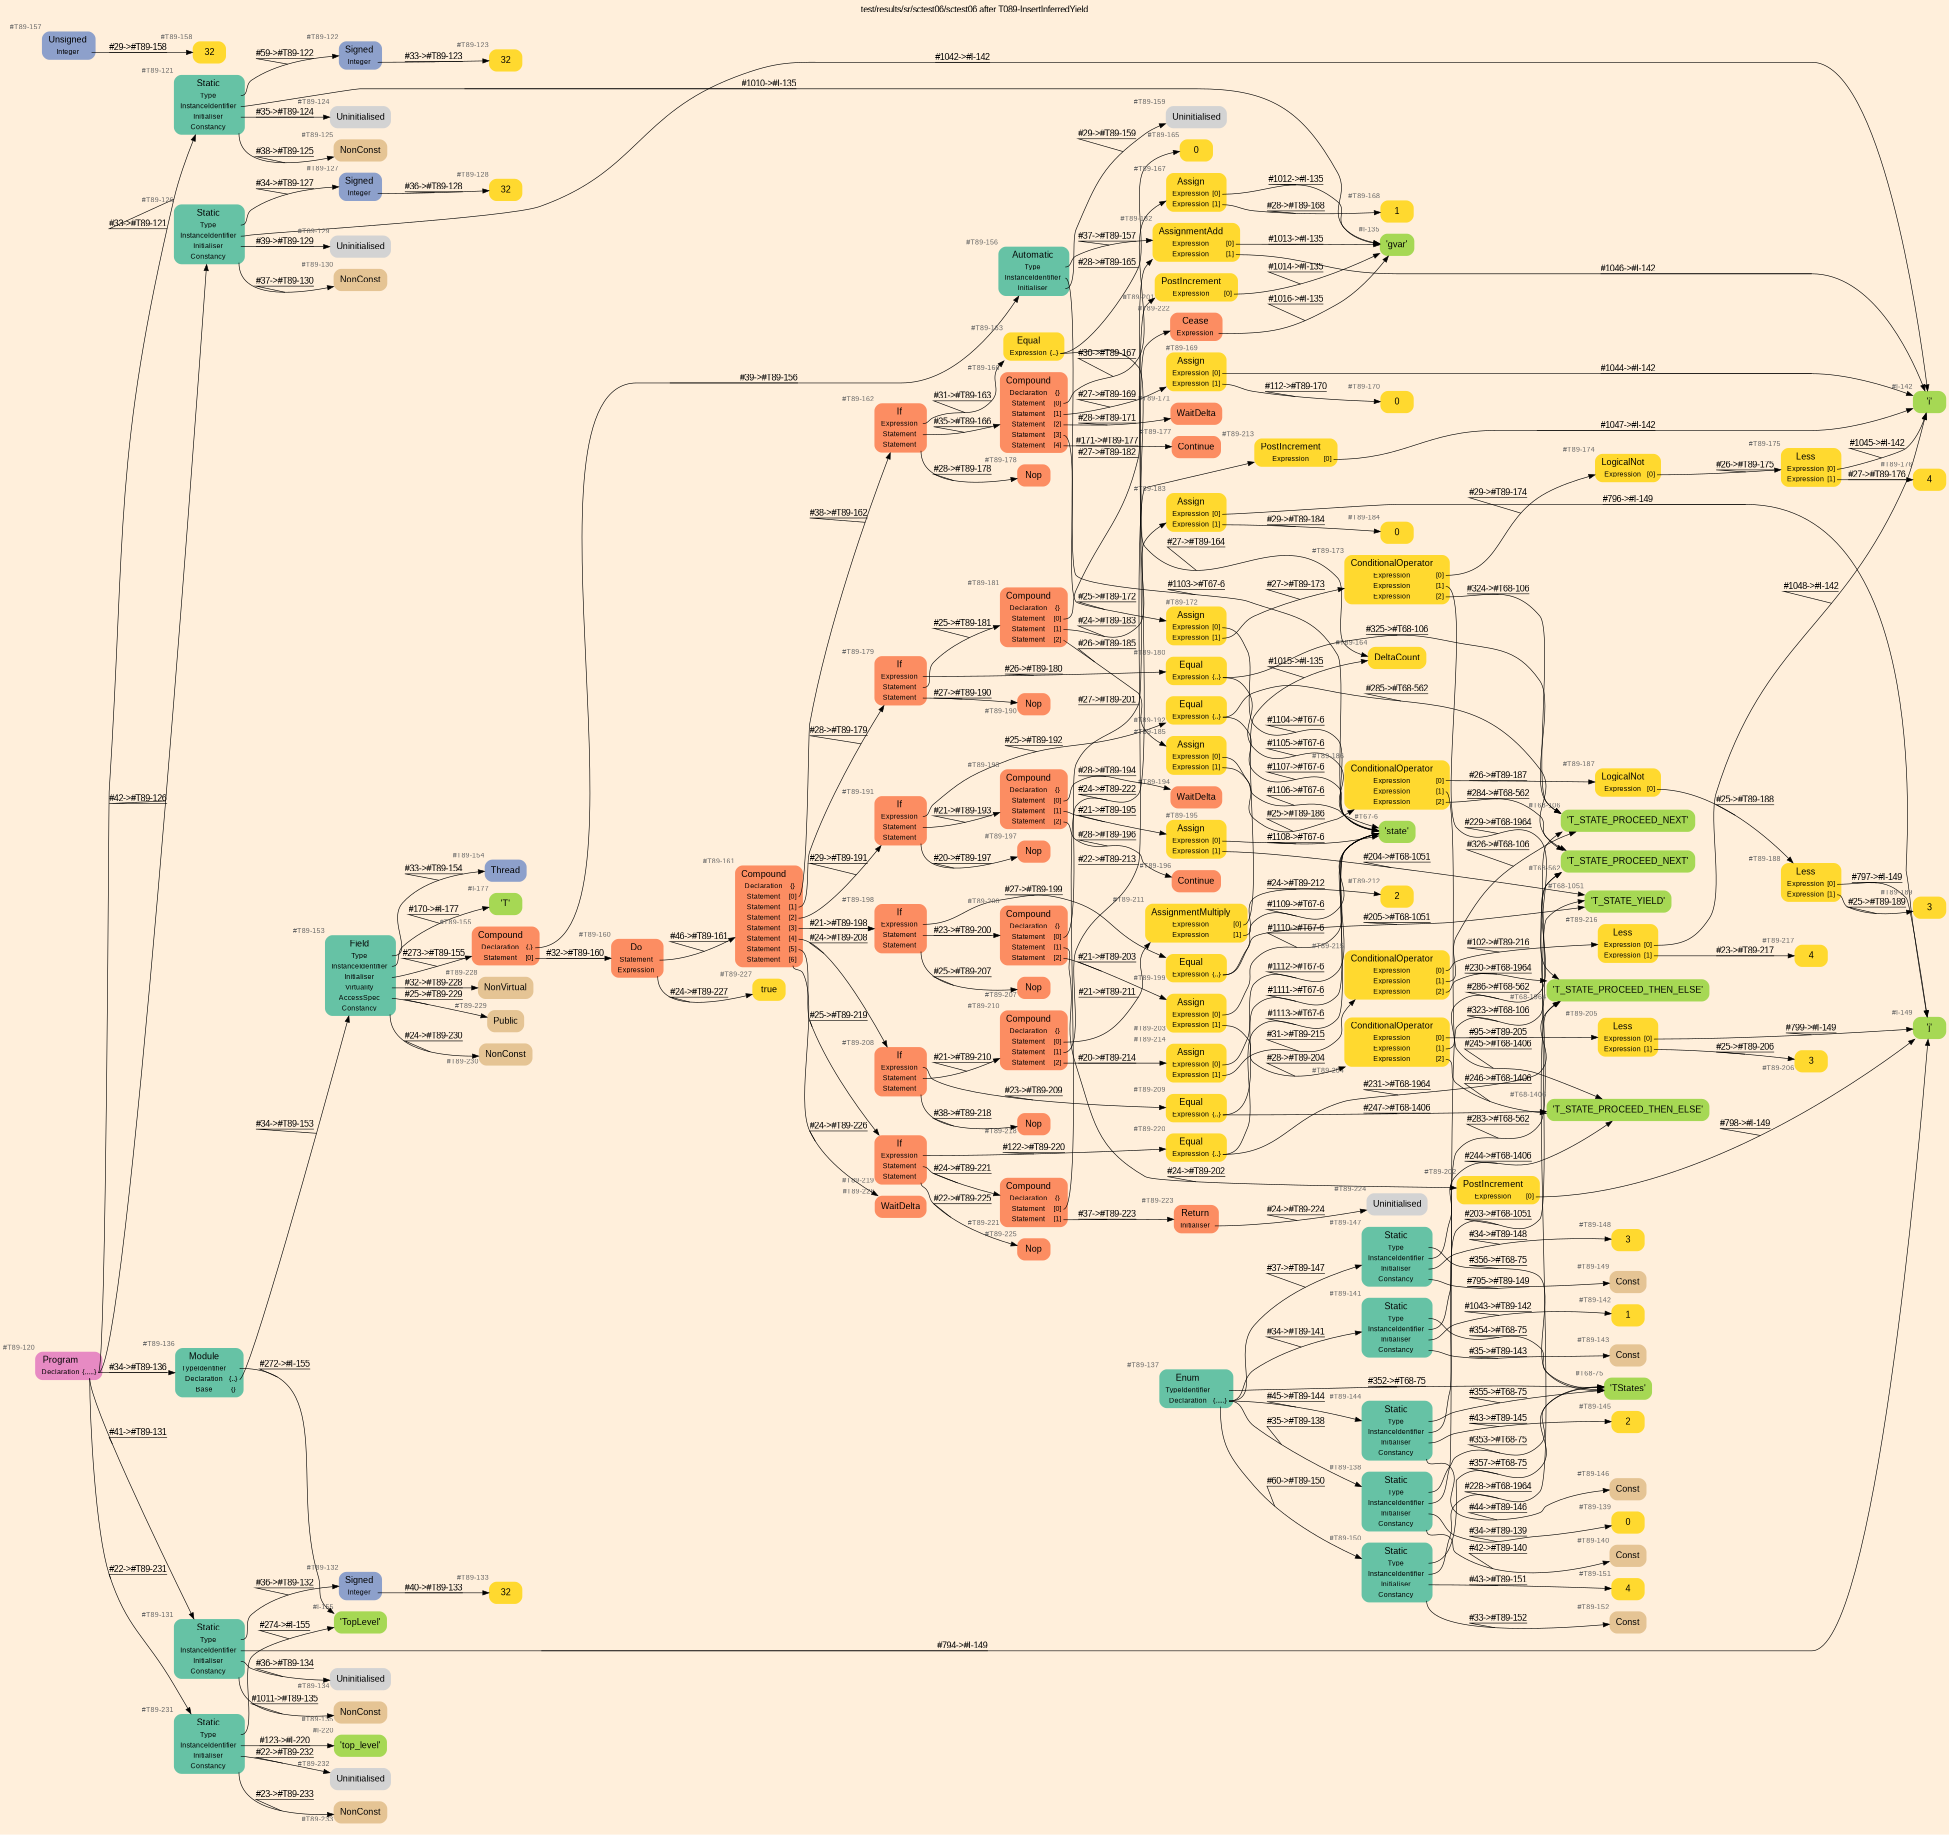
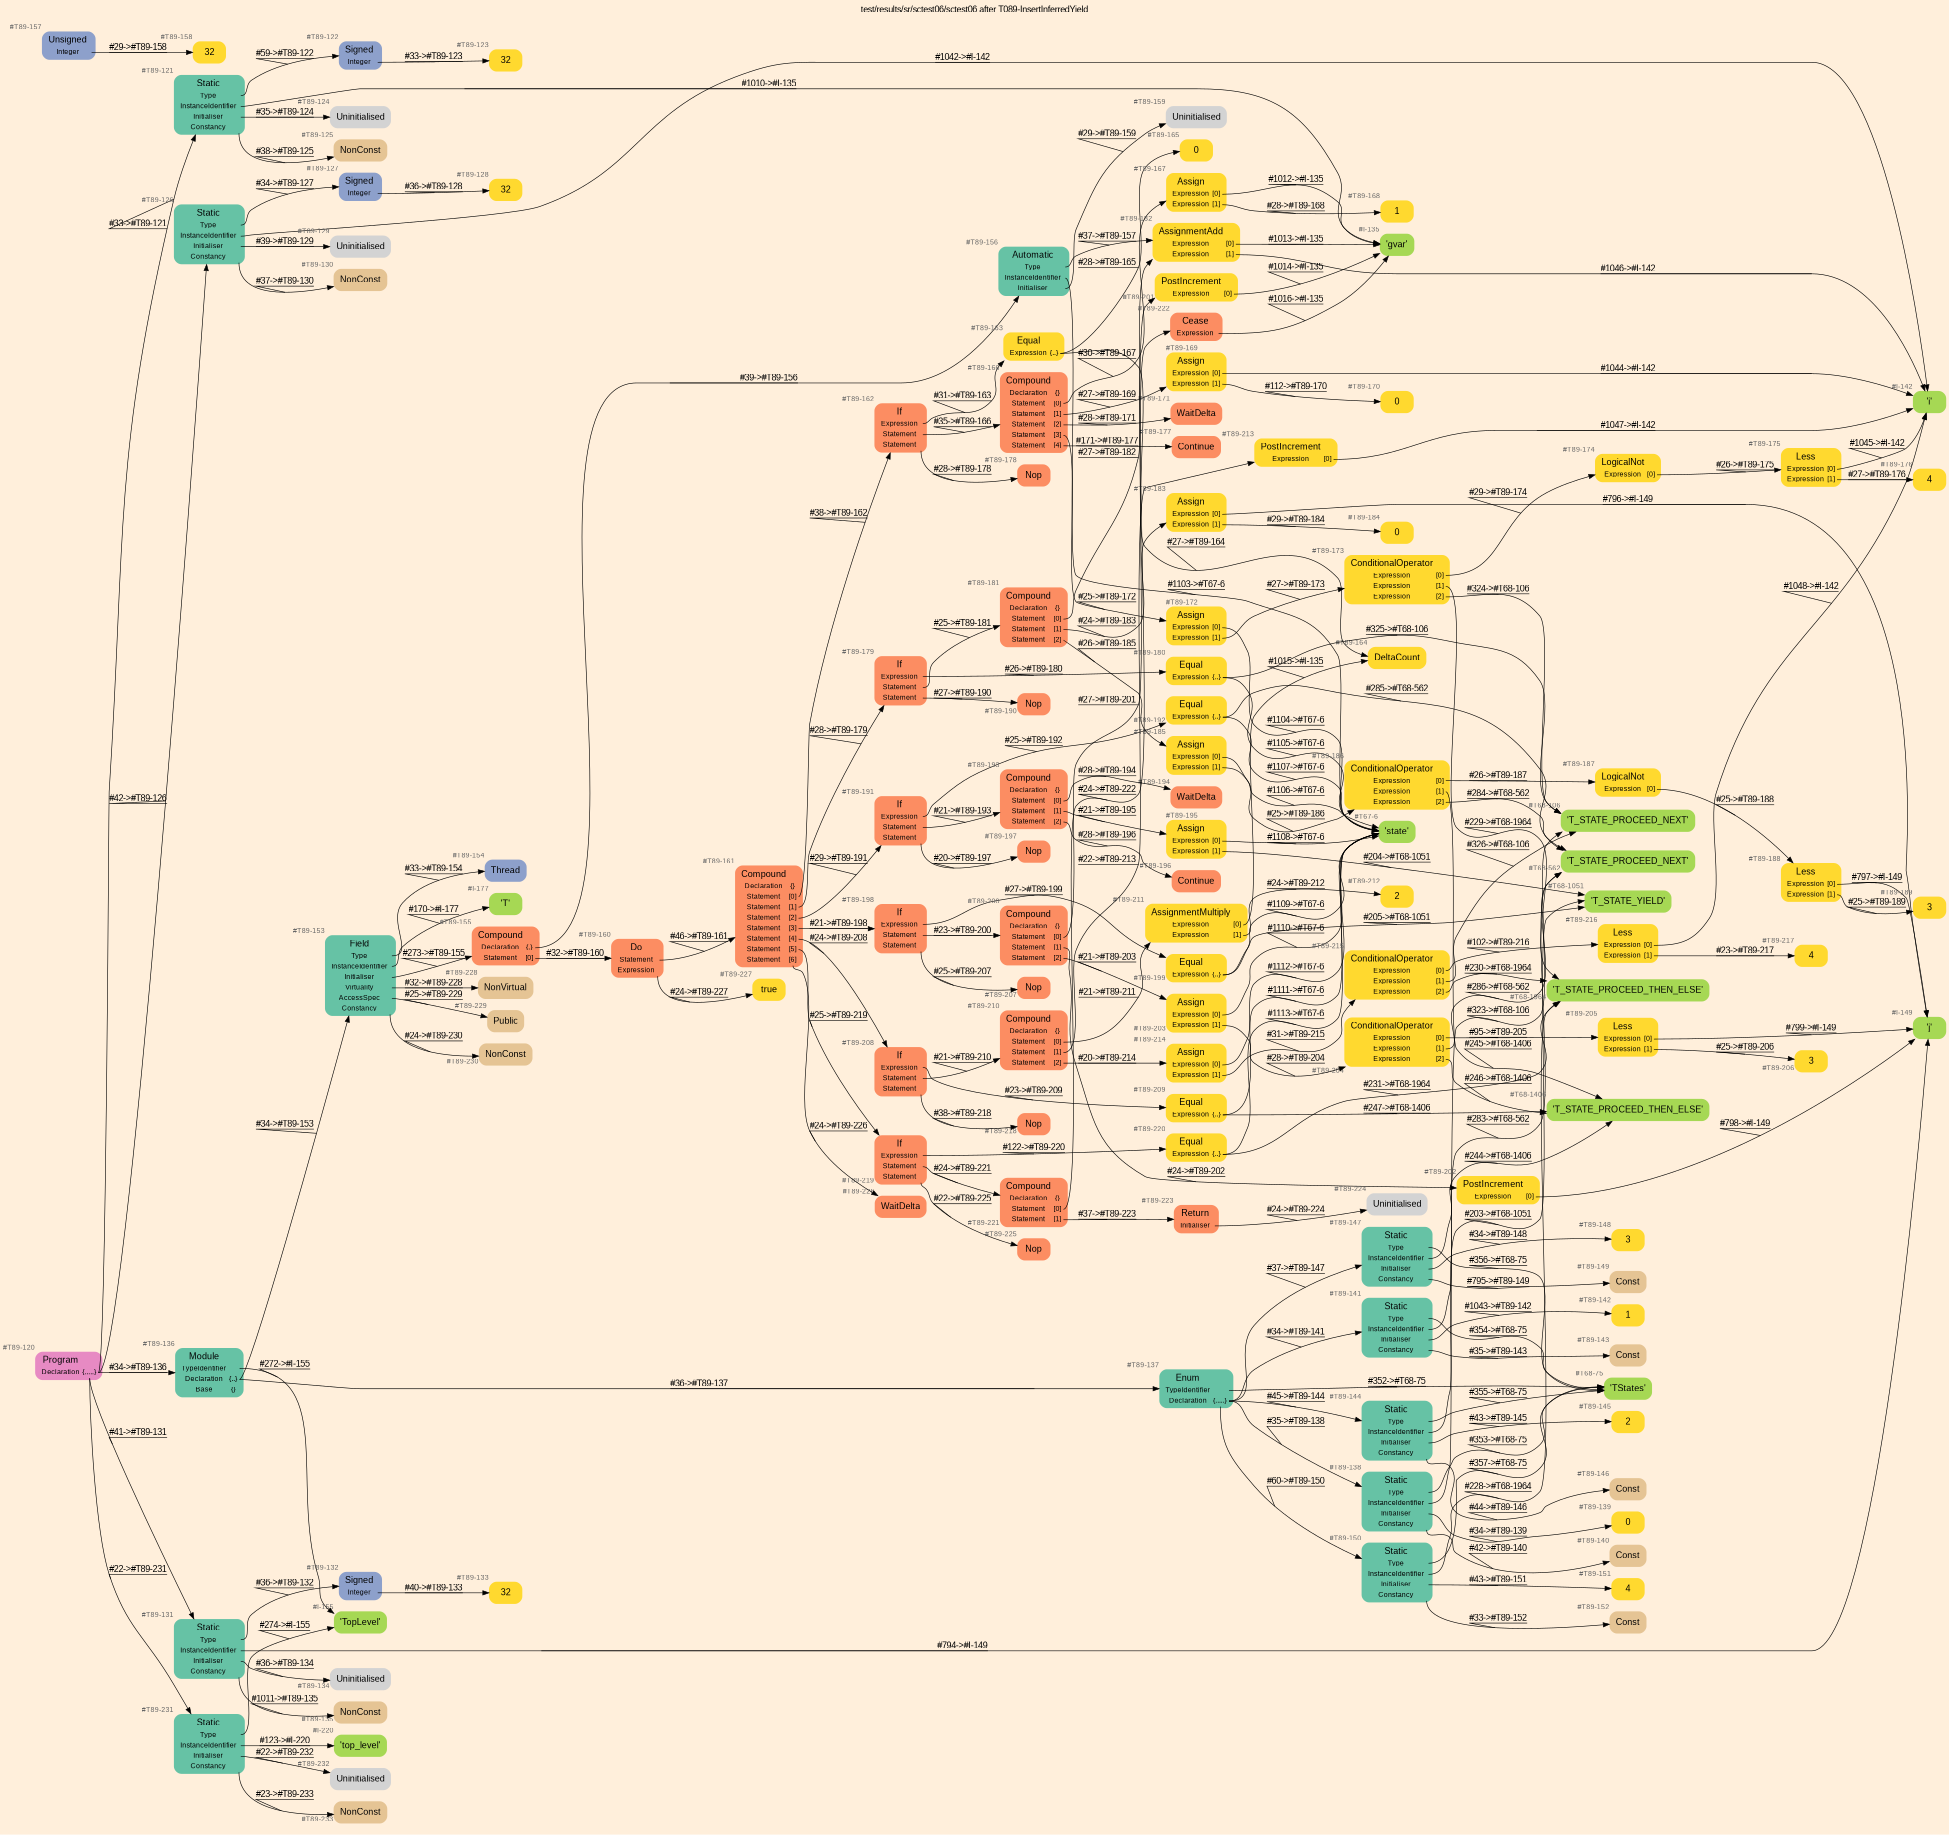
none -> (696, 1389)
